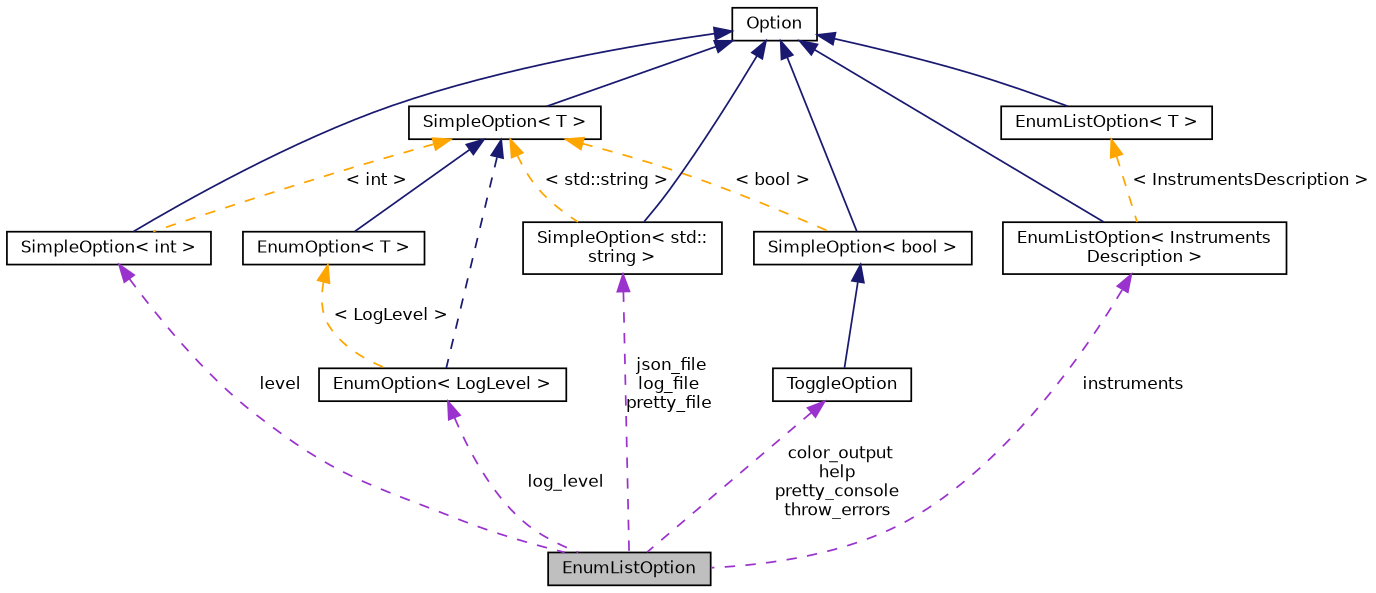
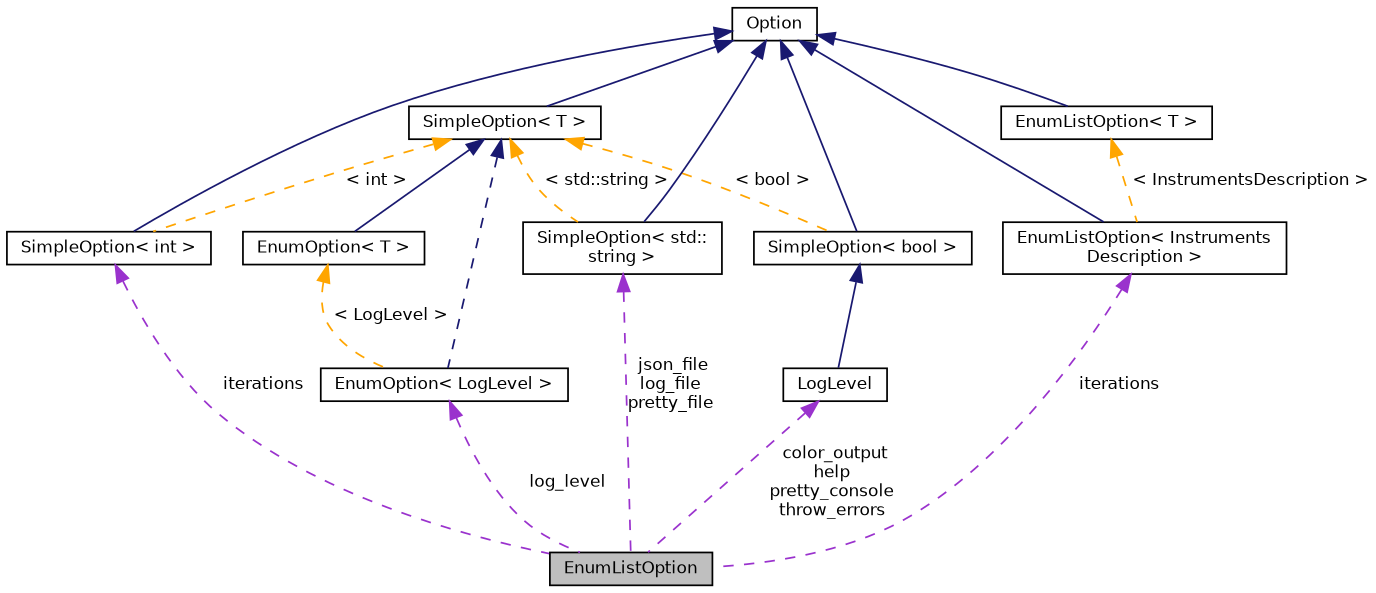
(278, 385) -> (261, 385)
(842, 385) -> (835, 385)
(1131, 385) -> (1117, 385)
